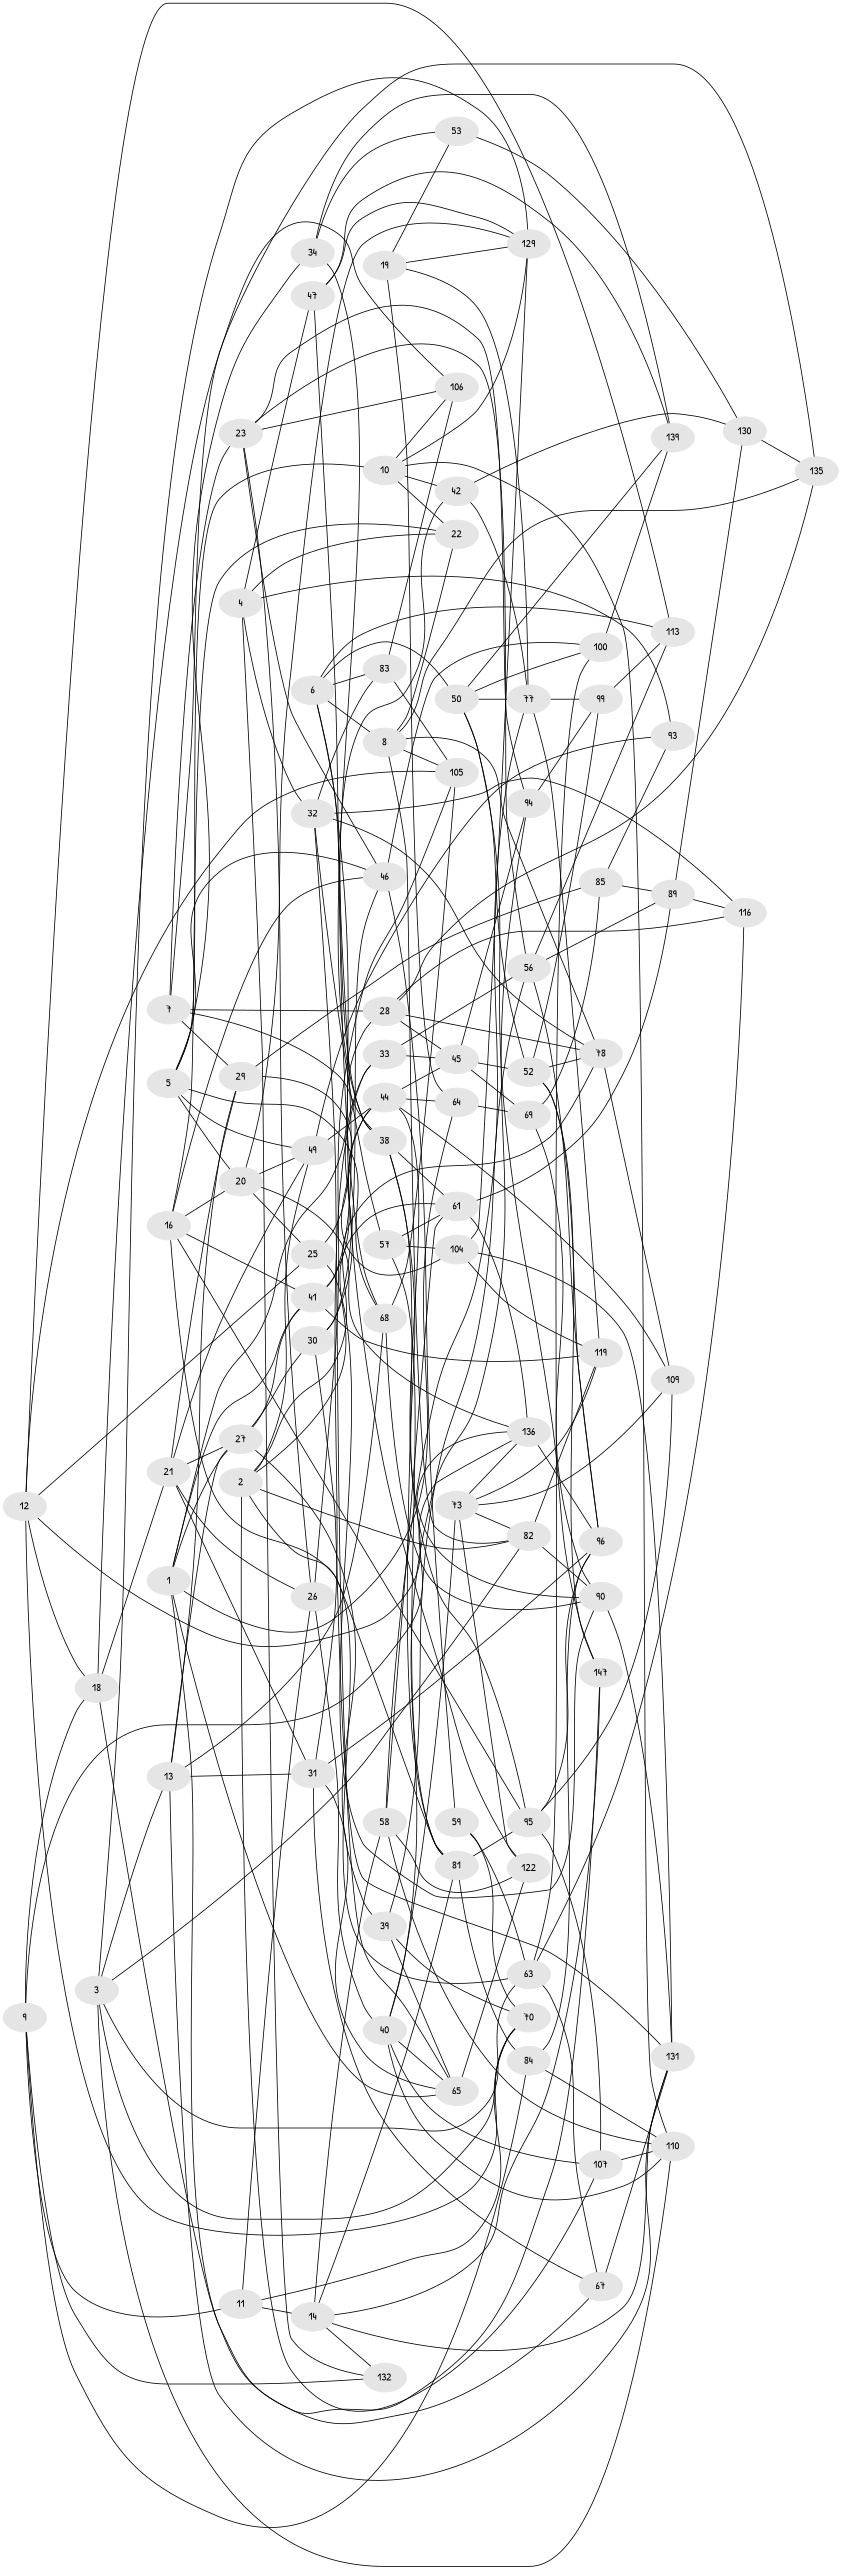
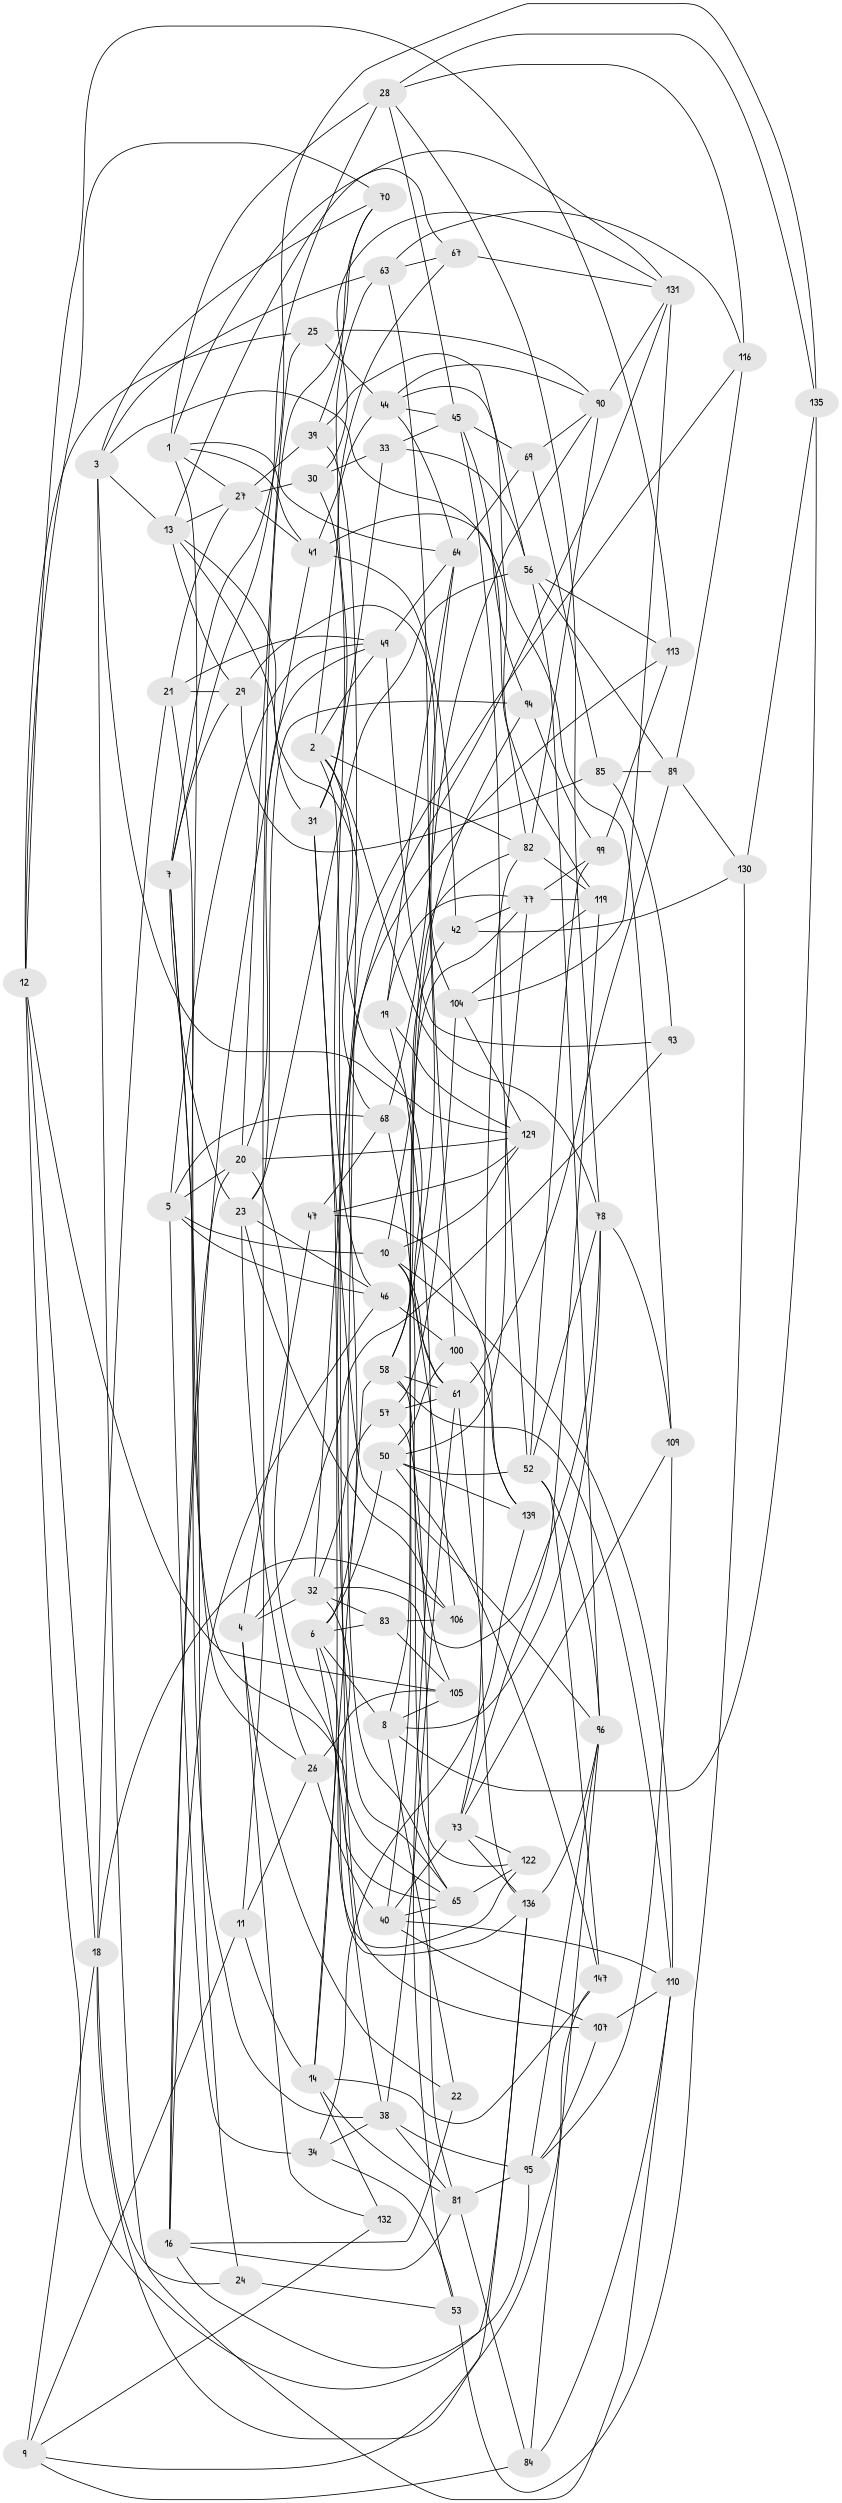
(421, 502) -> (421, 1324)
none -> (434, 1103)
(349, 1124) -> (419, 599)
(234, 1609) -> none
(457, 1822) -> none
none -> (241, 2280)
